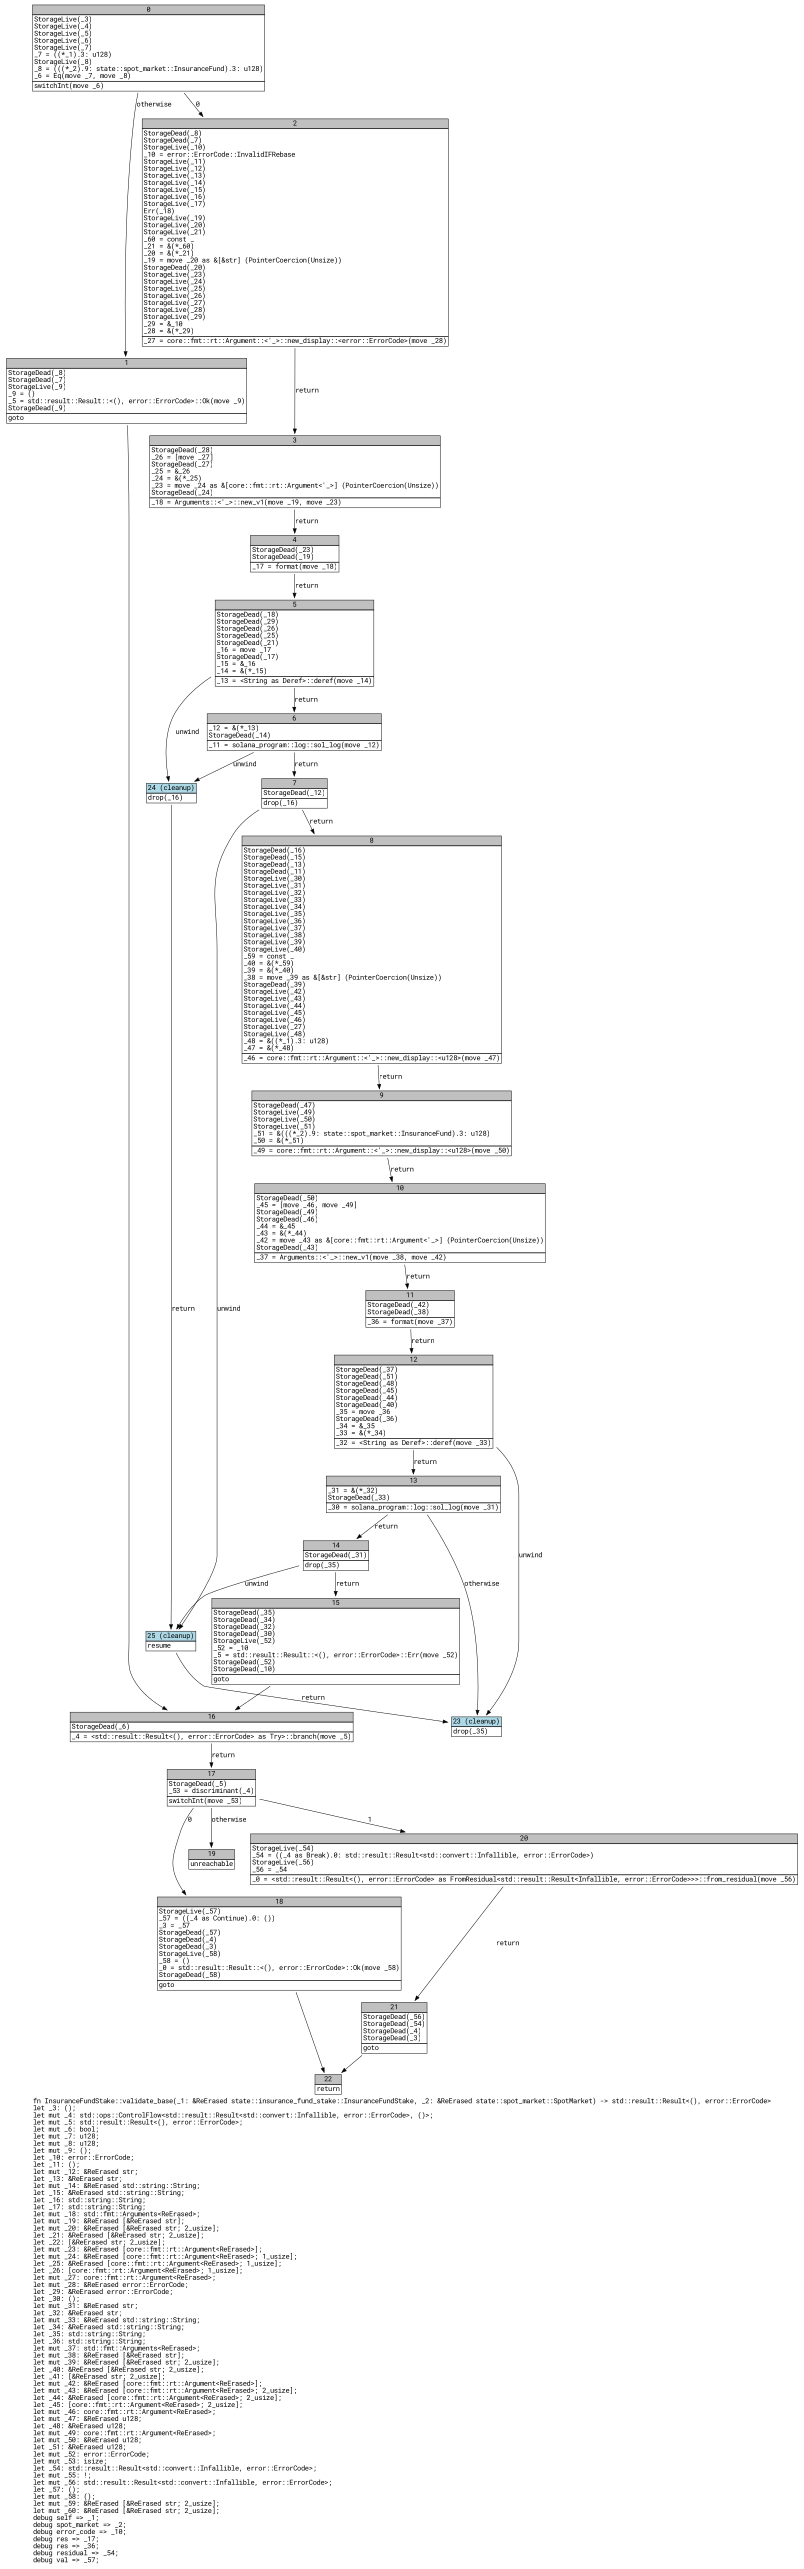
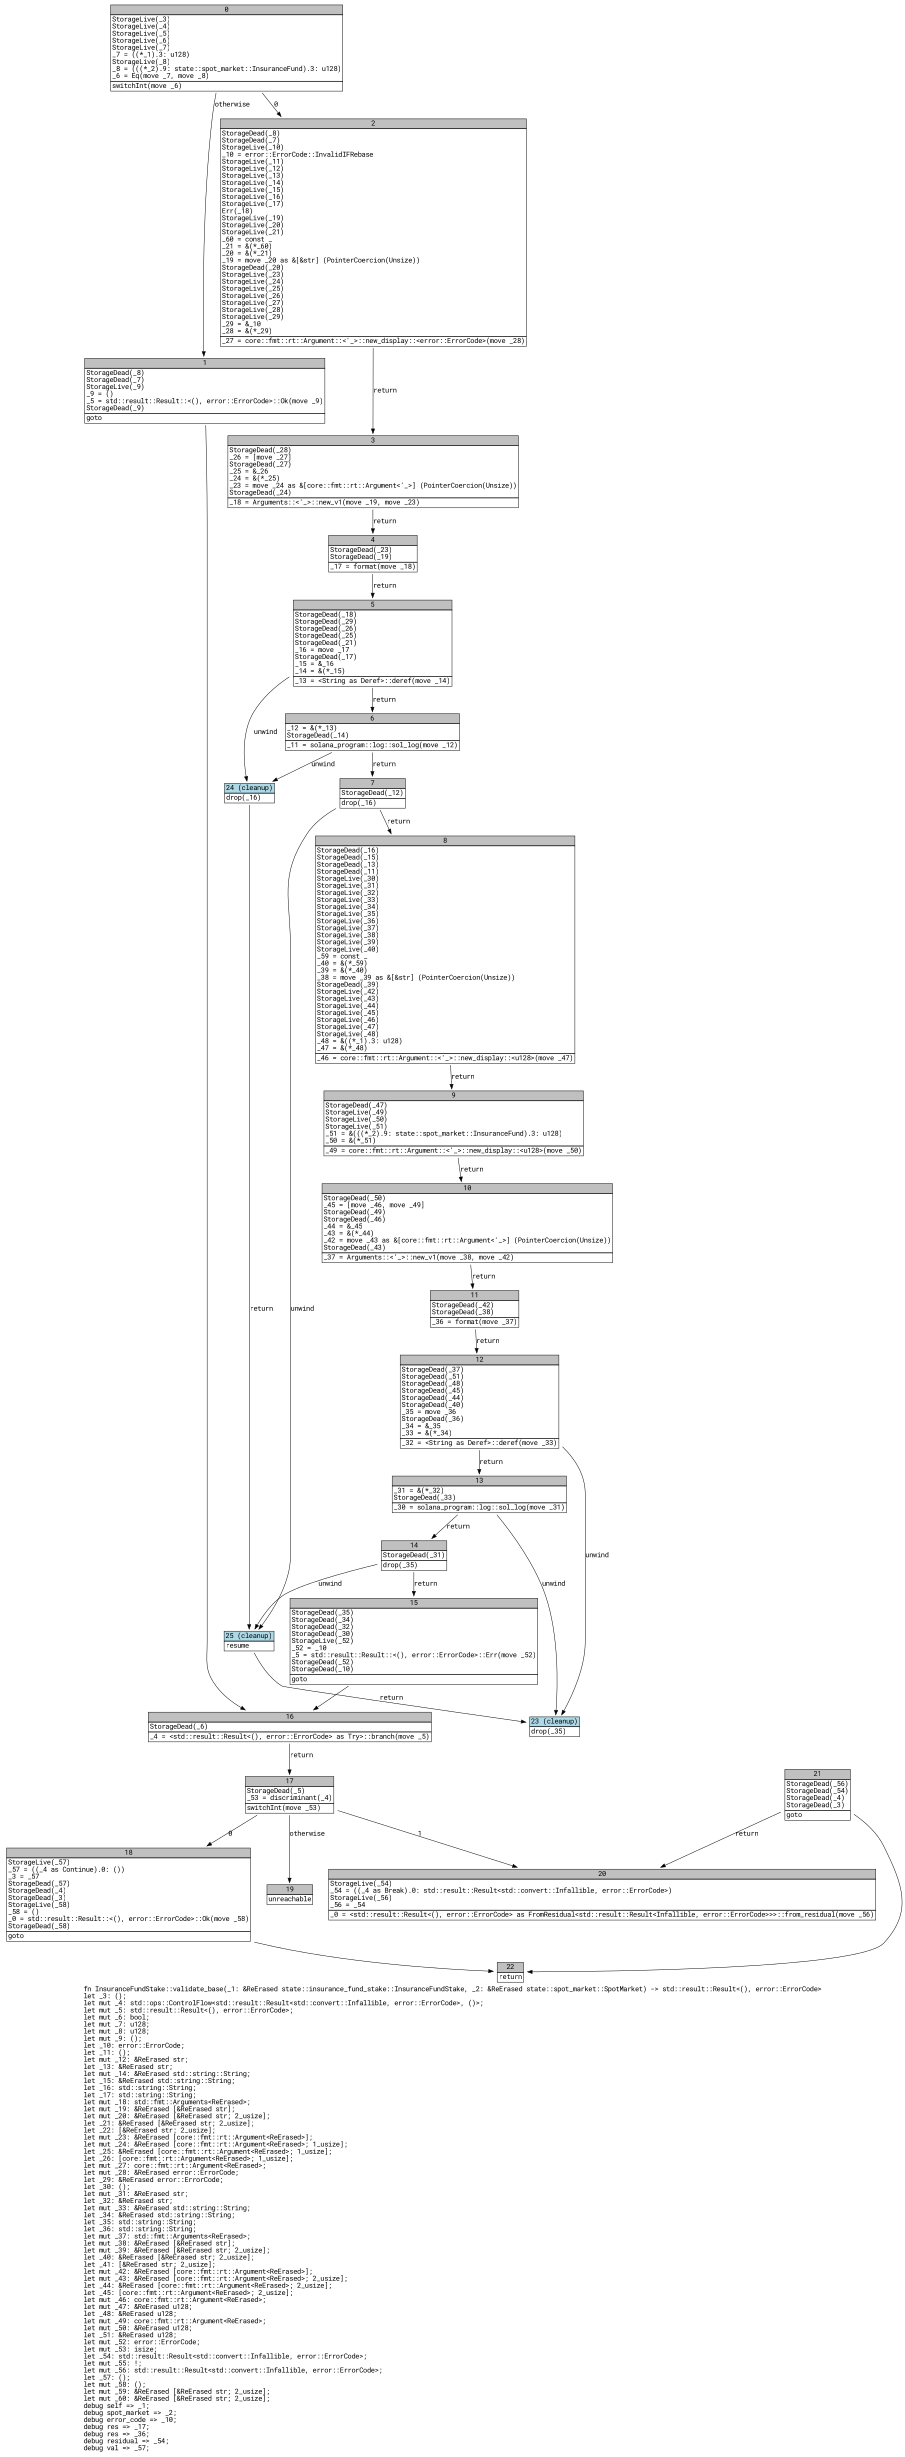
(275, 1027) -> (348, 1027)
(482, 1584) -> (554, 1584)
(460, 1942) -> (723, 1839)
